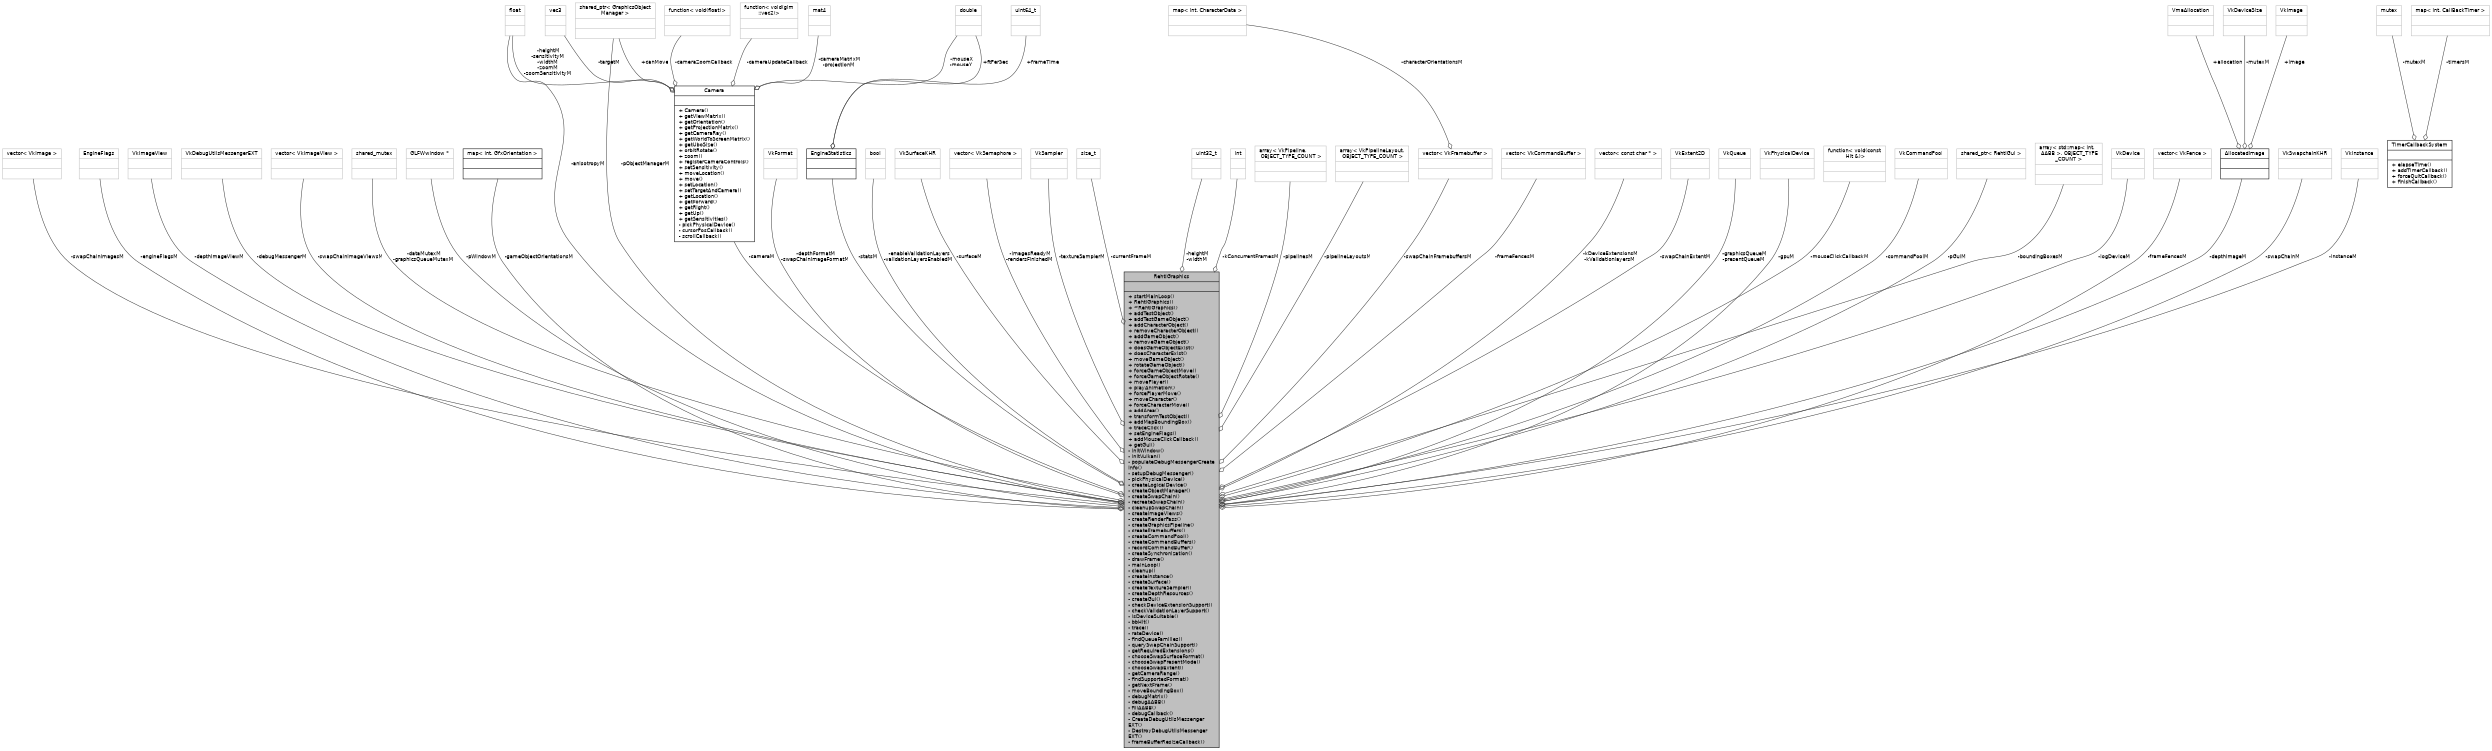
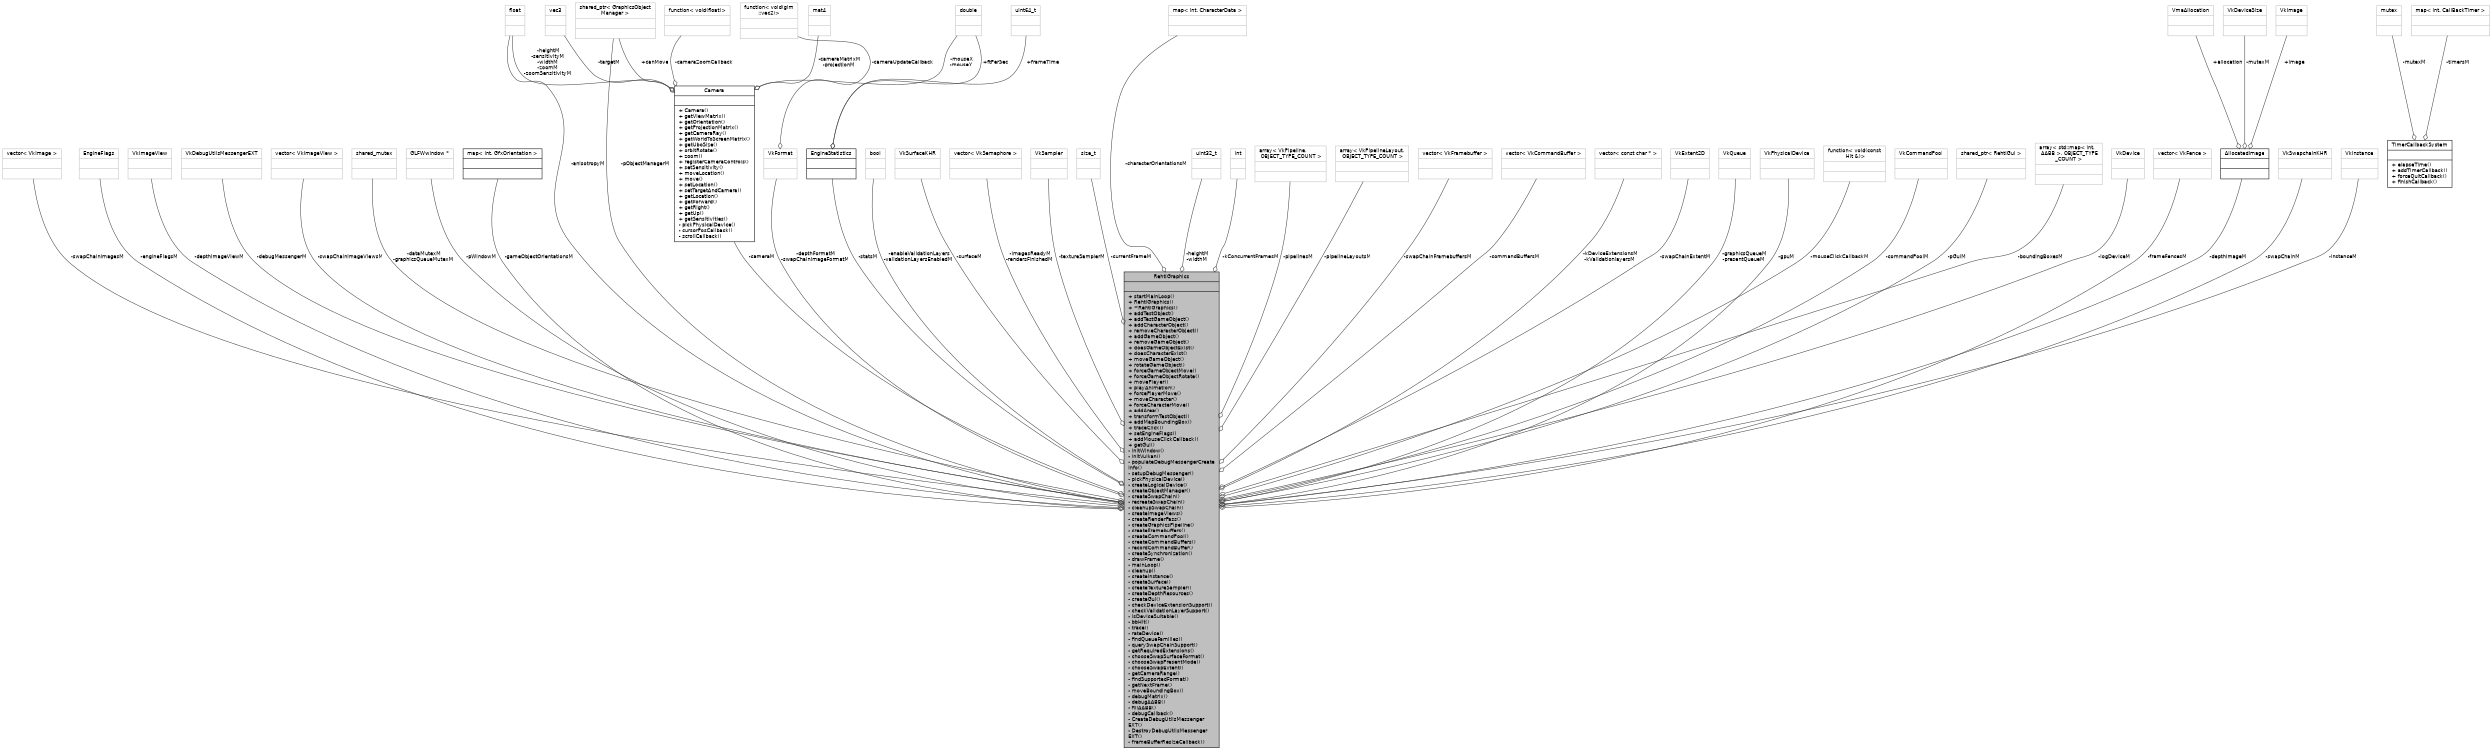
(1365, 57) -> (1111, 152)
(741, 58) -> (862, 79)
(1514, 257) -> (1514, 257)
